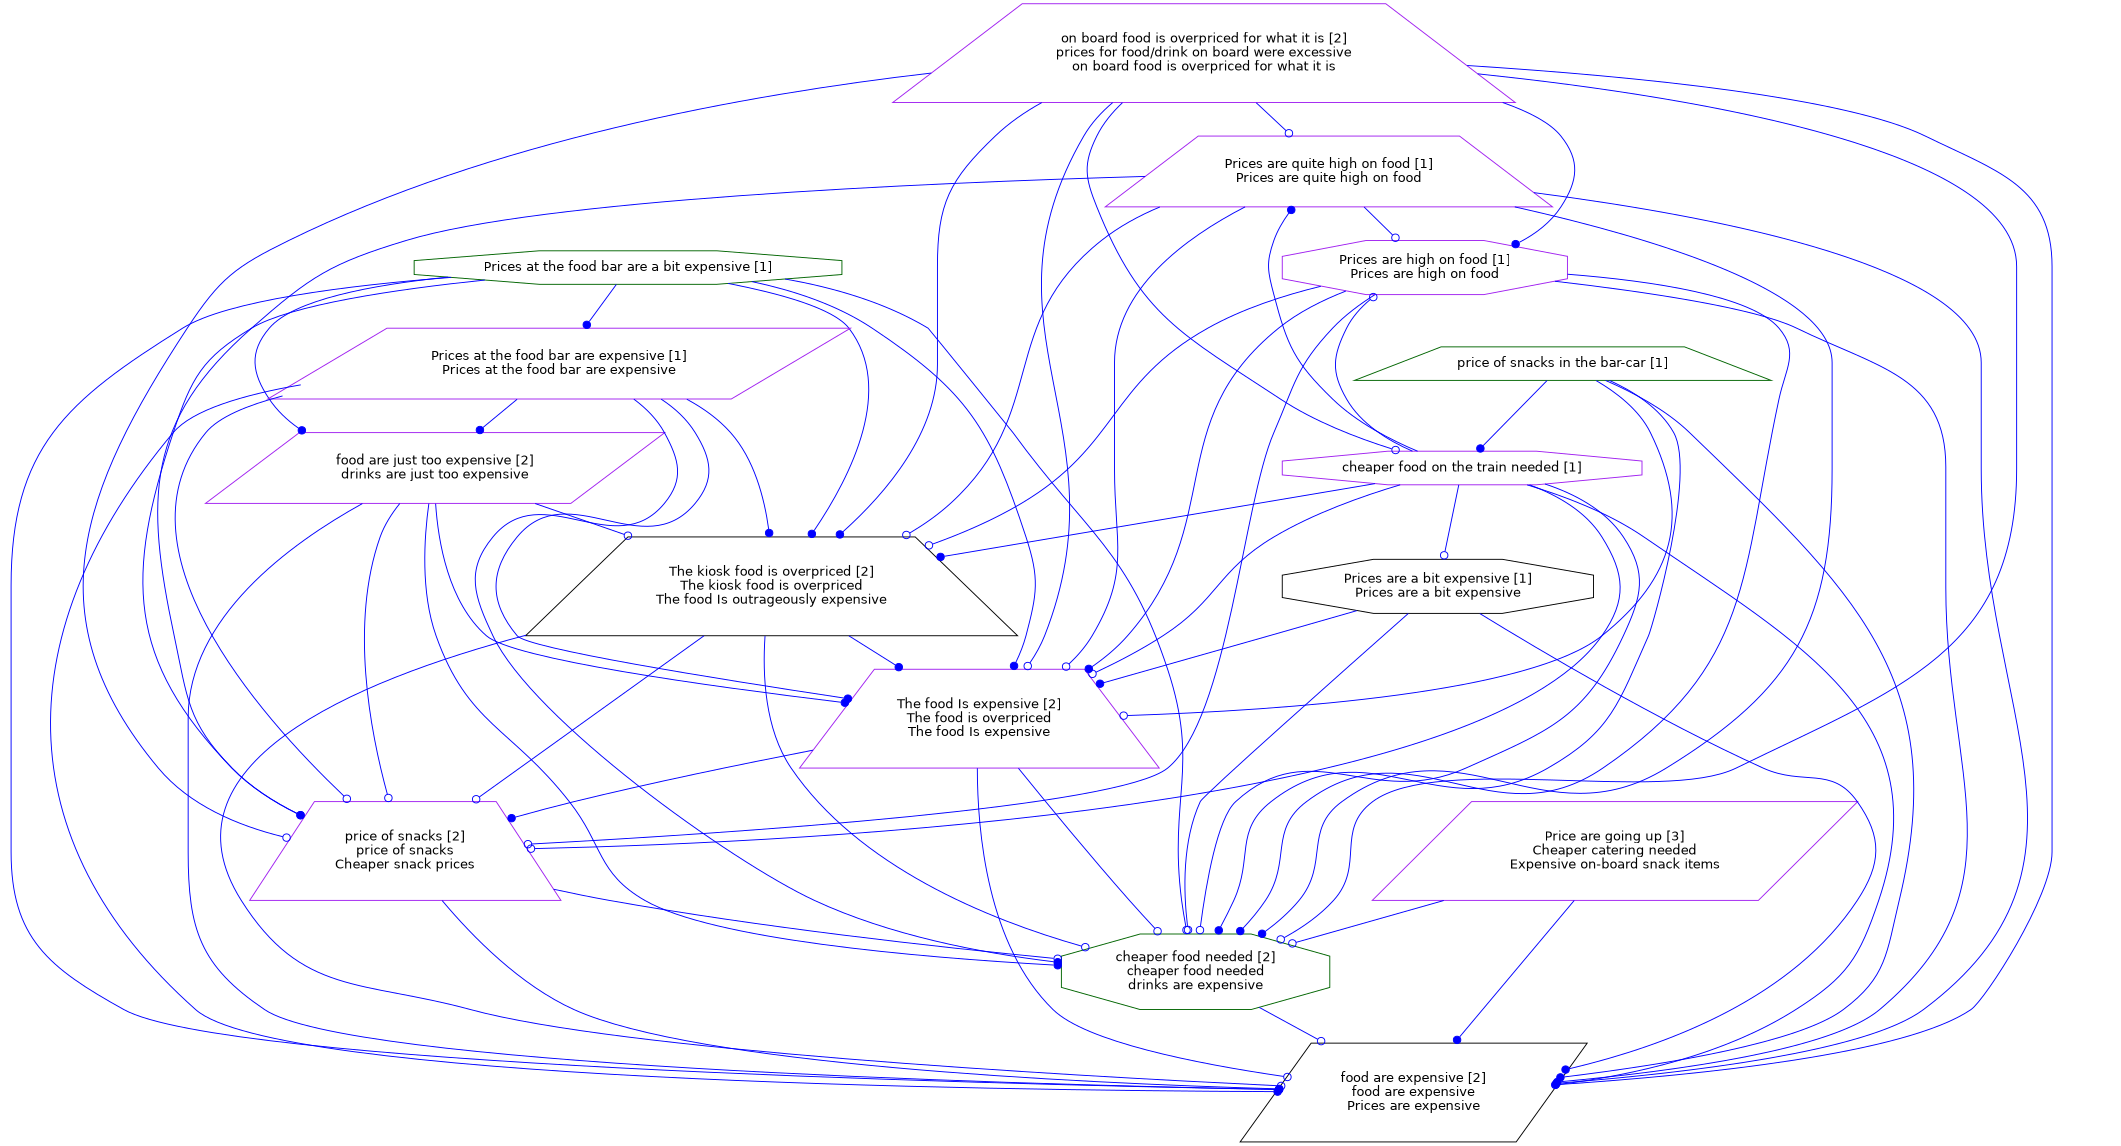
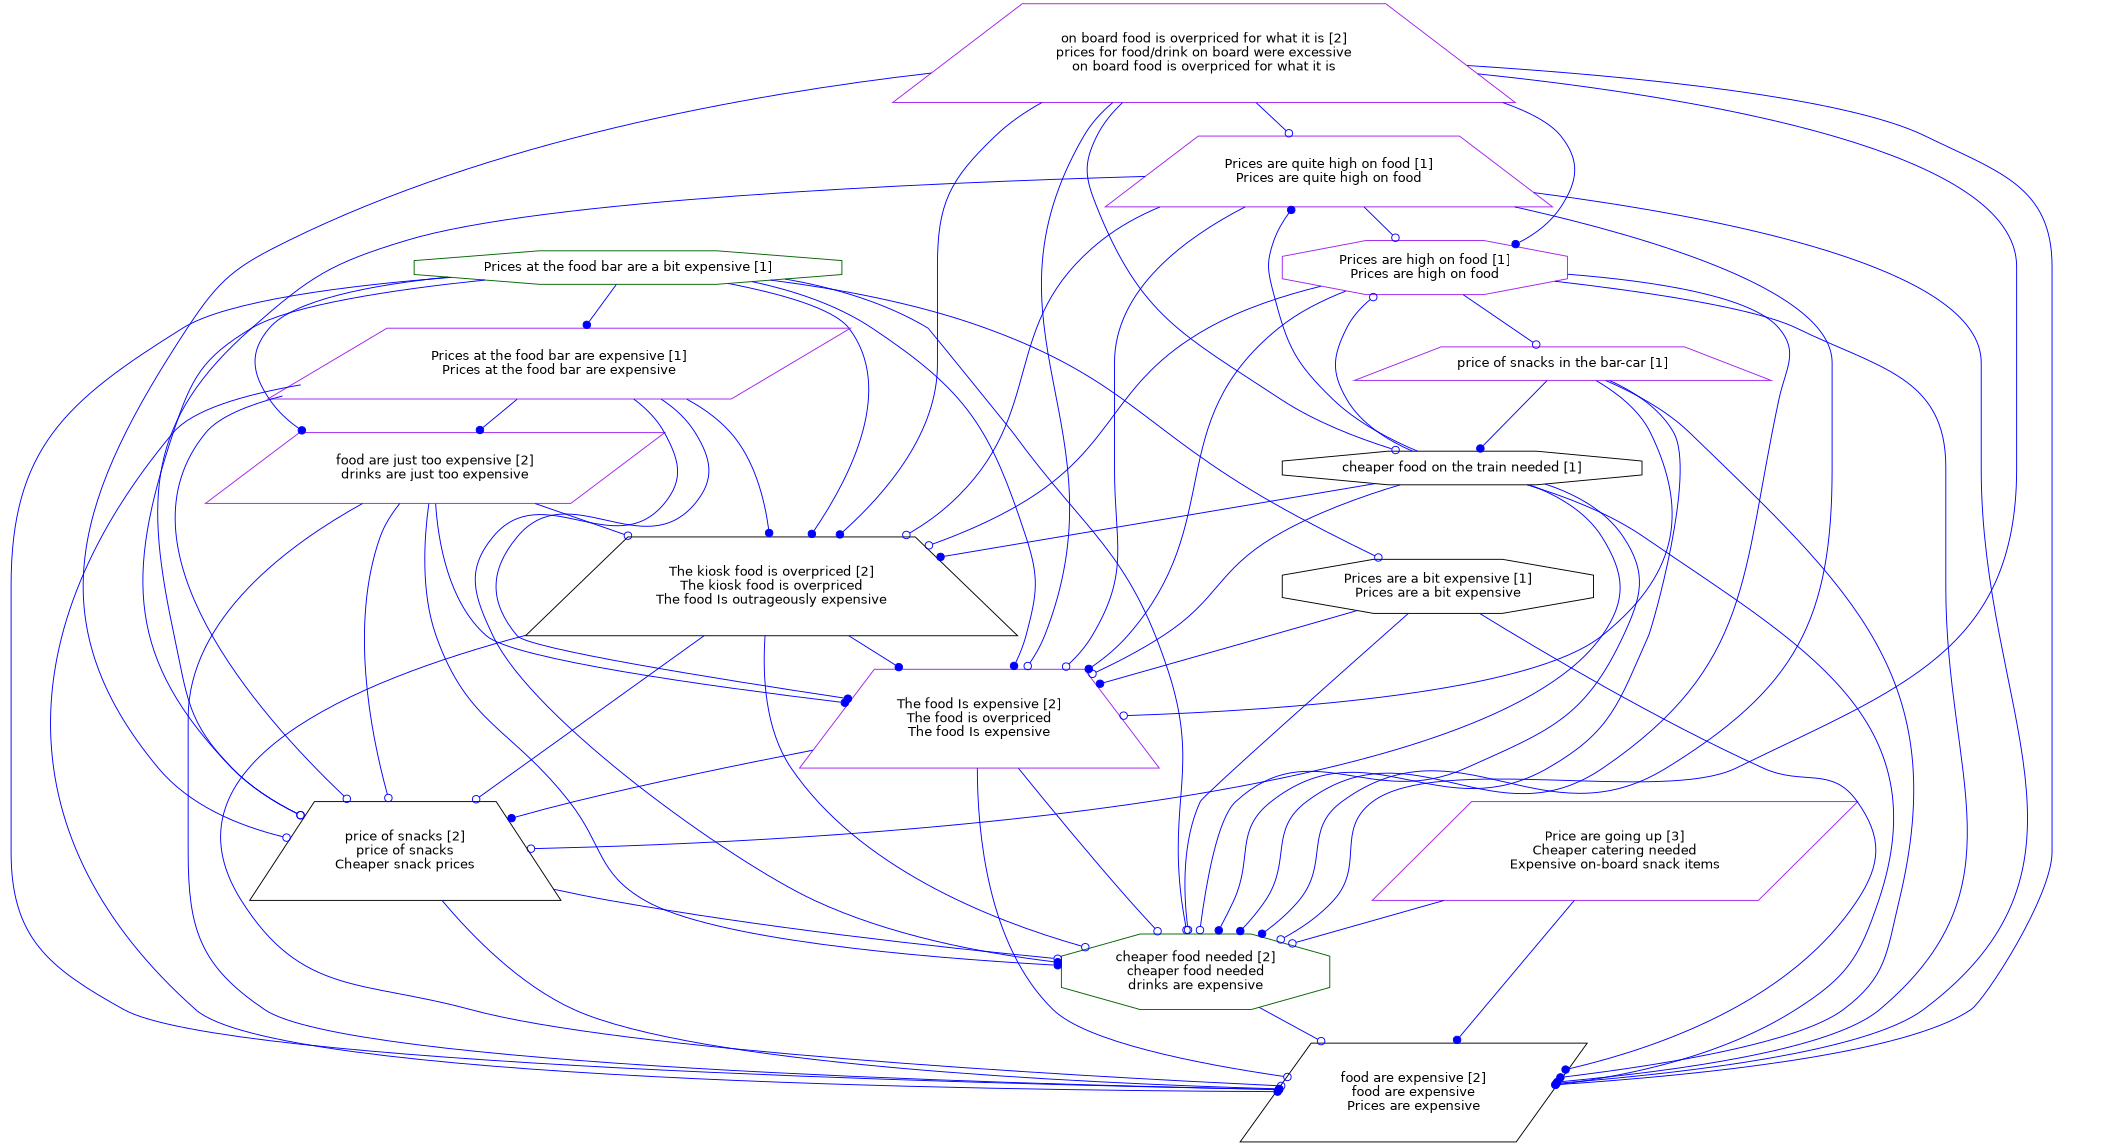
(1563, 364) -> (1563, 364)
(1462, 468) -> (1462, 468)
(1452, 518) -> (1090, 378)
(148, 526) -> (148, 526)
(1115, 787) -> (1498, 319)
(405, 851) -> (405, 851)
